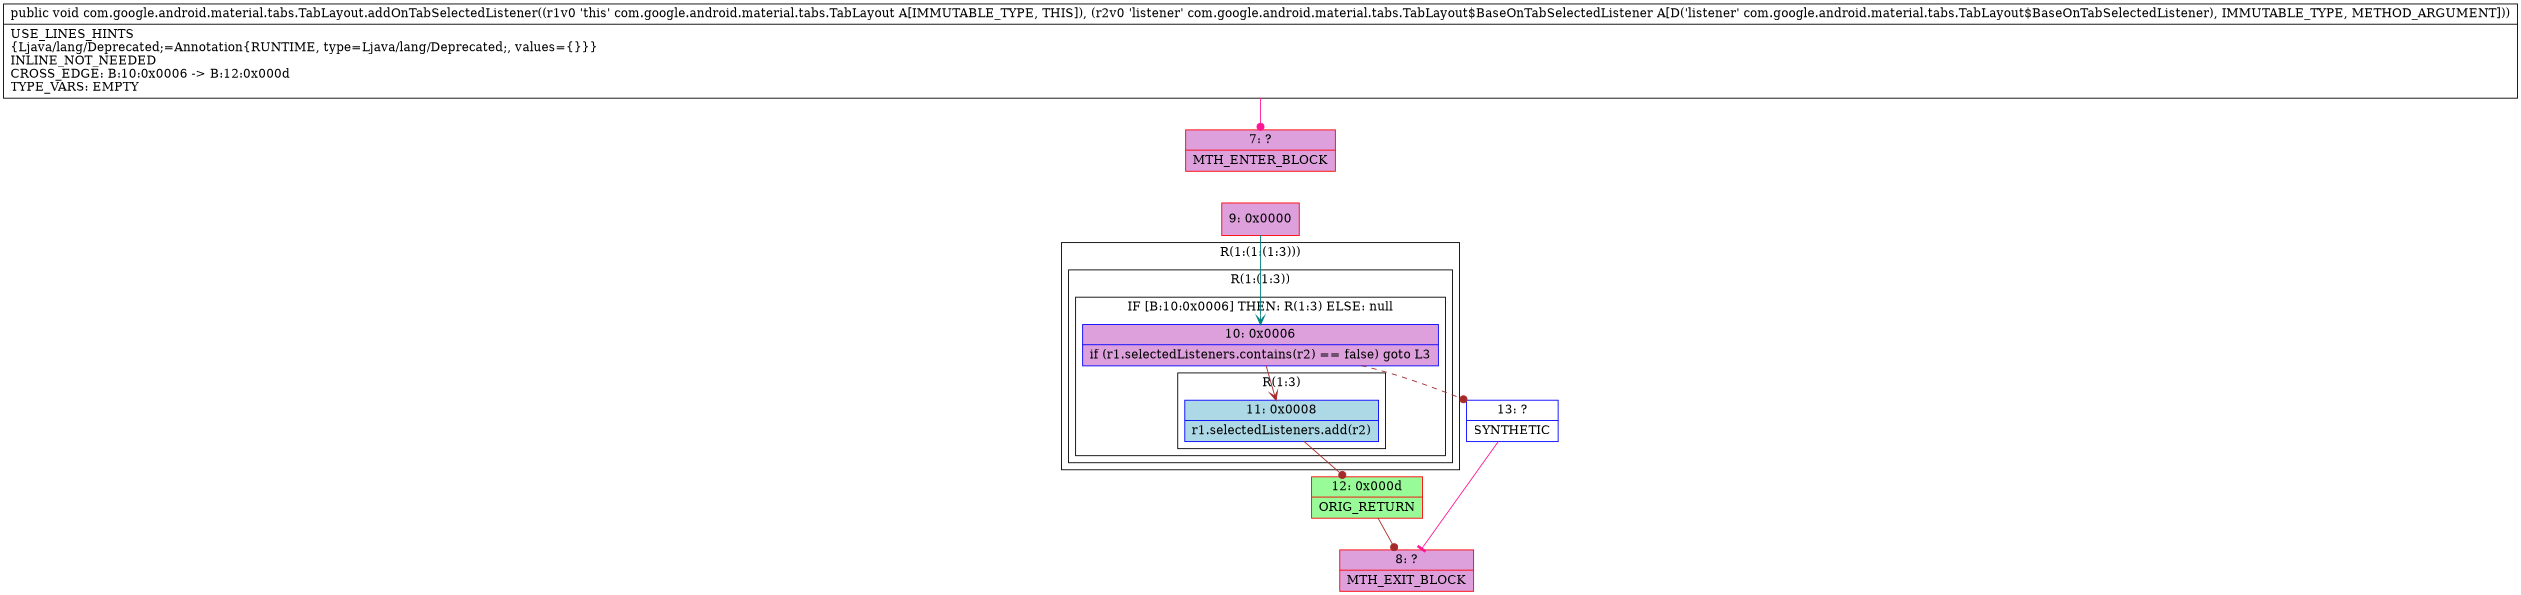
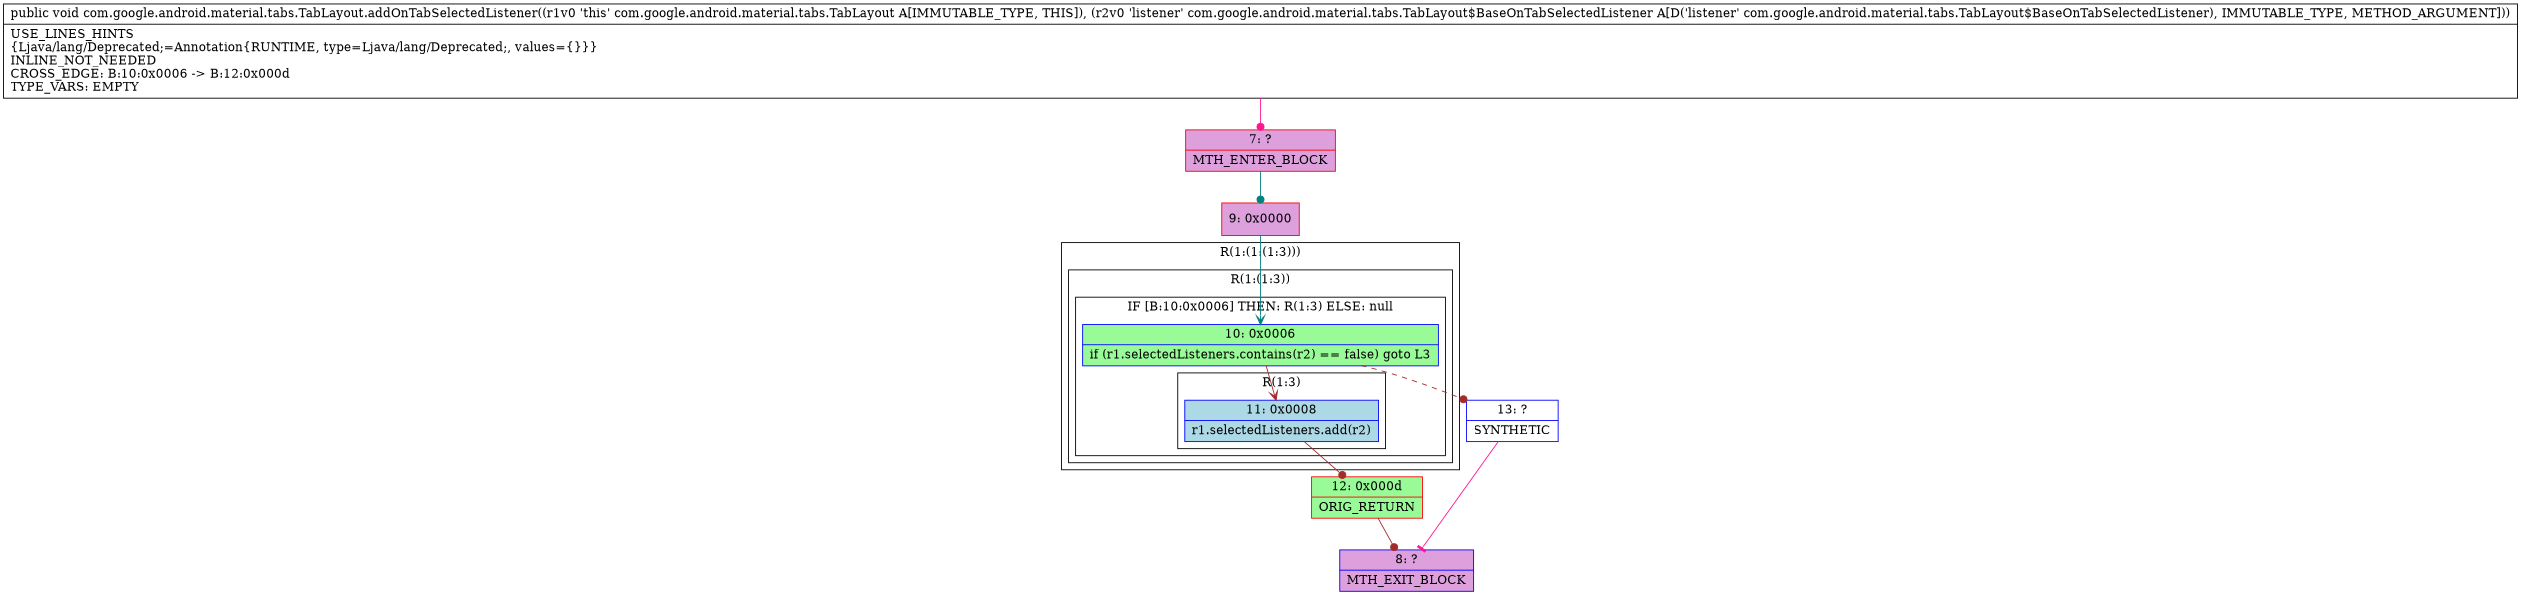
none -> (1261, 184)
(1261, 345) -> (1261, 345)
(1407, 571) -> (1407, 571)
